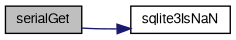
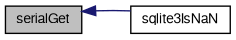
(99, 29) -> (113, 11)
